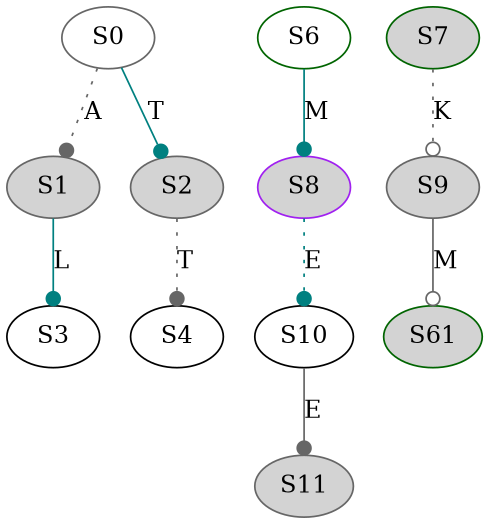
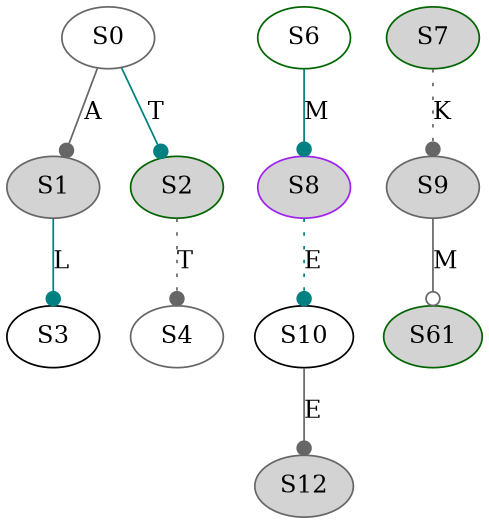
(83, 106) -> (83, 106)
(433, 106) -> (433, 106)
(177, 187) -> (177, 187)
(177, 337) -> (177, 337)
(304, 486) -> (304, 486)
